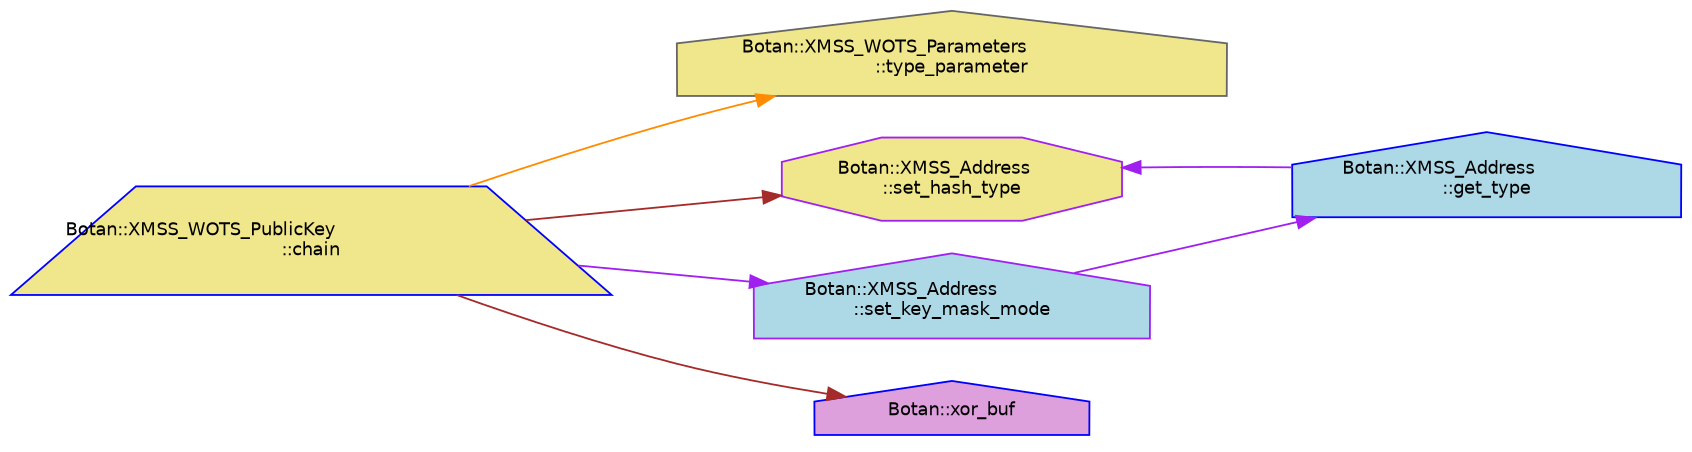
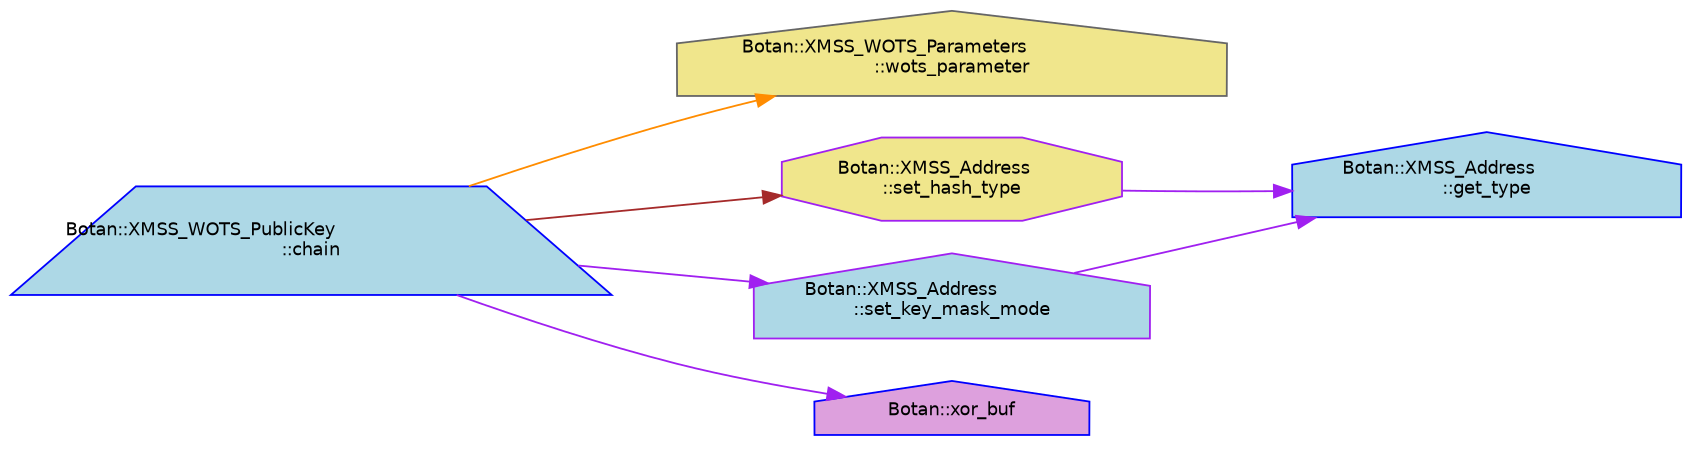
(952, 58) -> (952, 58)
(1217, 167) -> (1198, 191)
(311, 241) -> (311, 241)
(639, 354) -> (639, 354)
